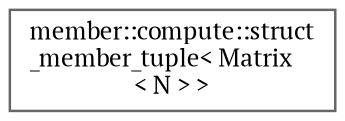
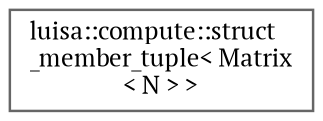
(173, 60) -> (161, 60)
